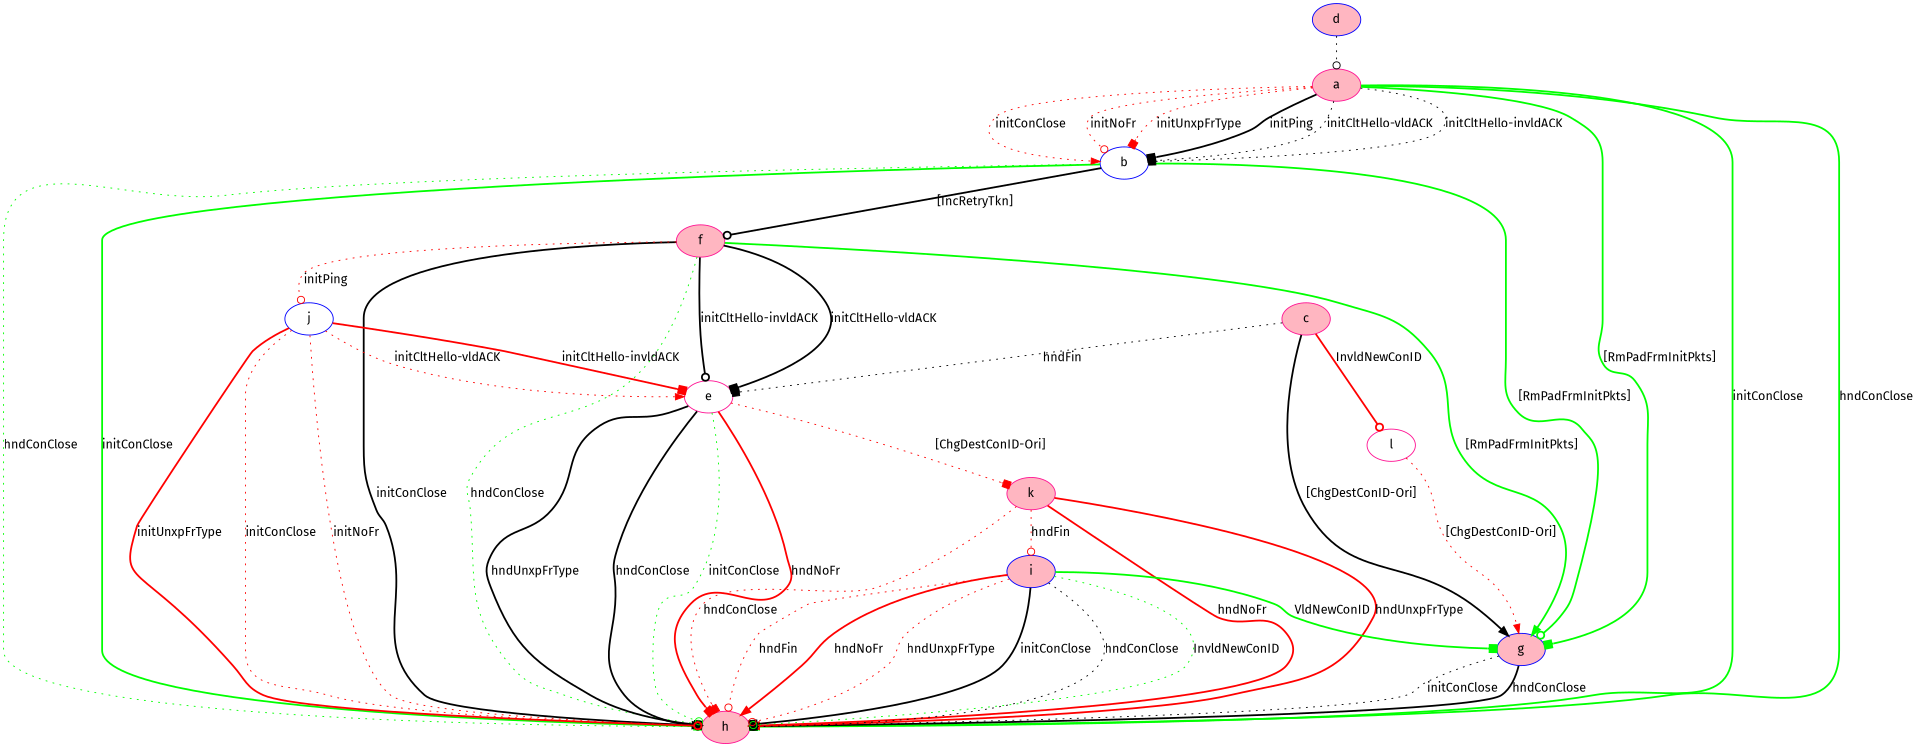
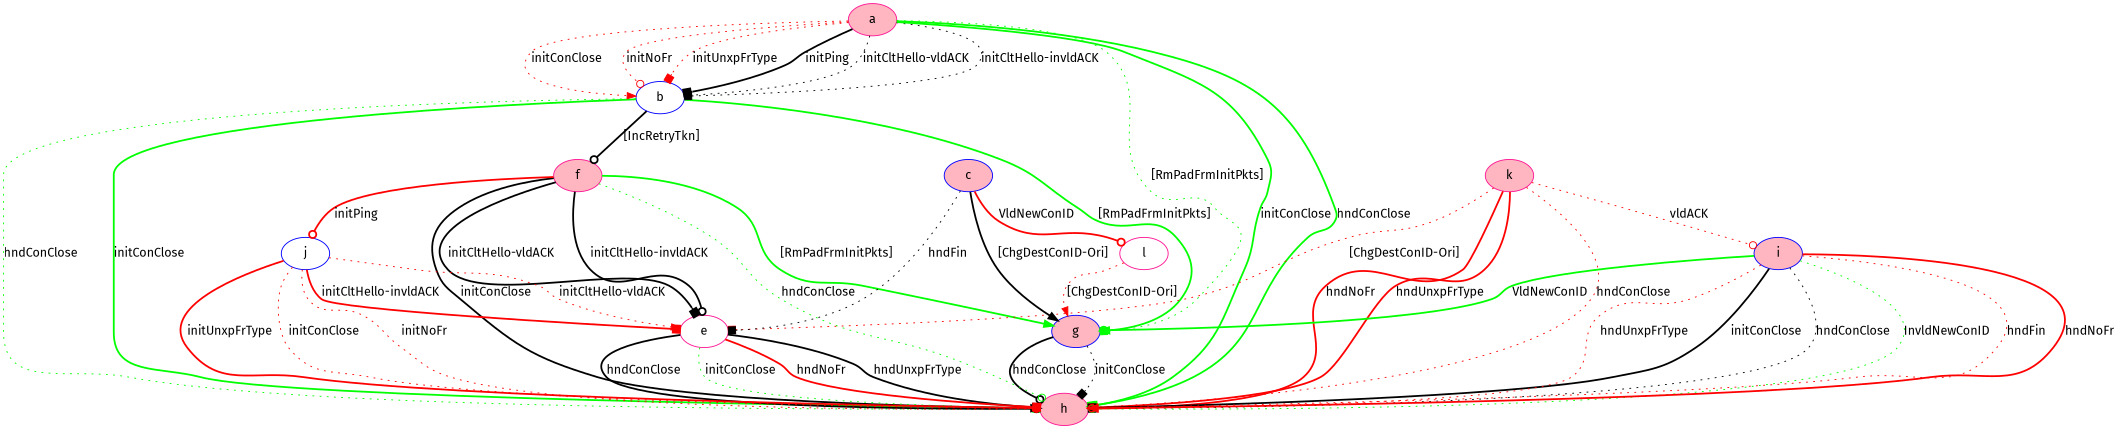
(1337, 20) -> none
(476, 247) -> (427, 186)
(1506, 283) -> (1012, 164)
(1603, 307) -> (1131, 155)
(1306, 319) -> (968, 176)
(1380, 358) -> (1038, 215)
(867, 439) -> (1127, 308)
(1053, 533) -> (1691, 215)
(1274, 604) -> (1434, 311)
